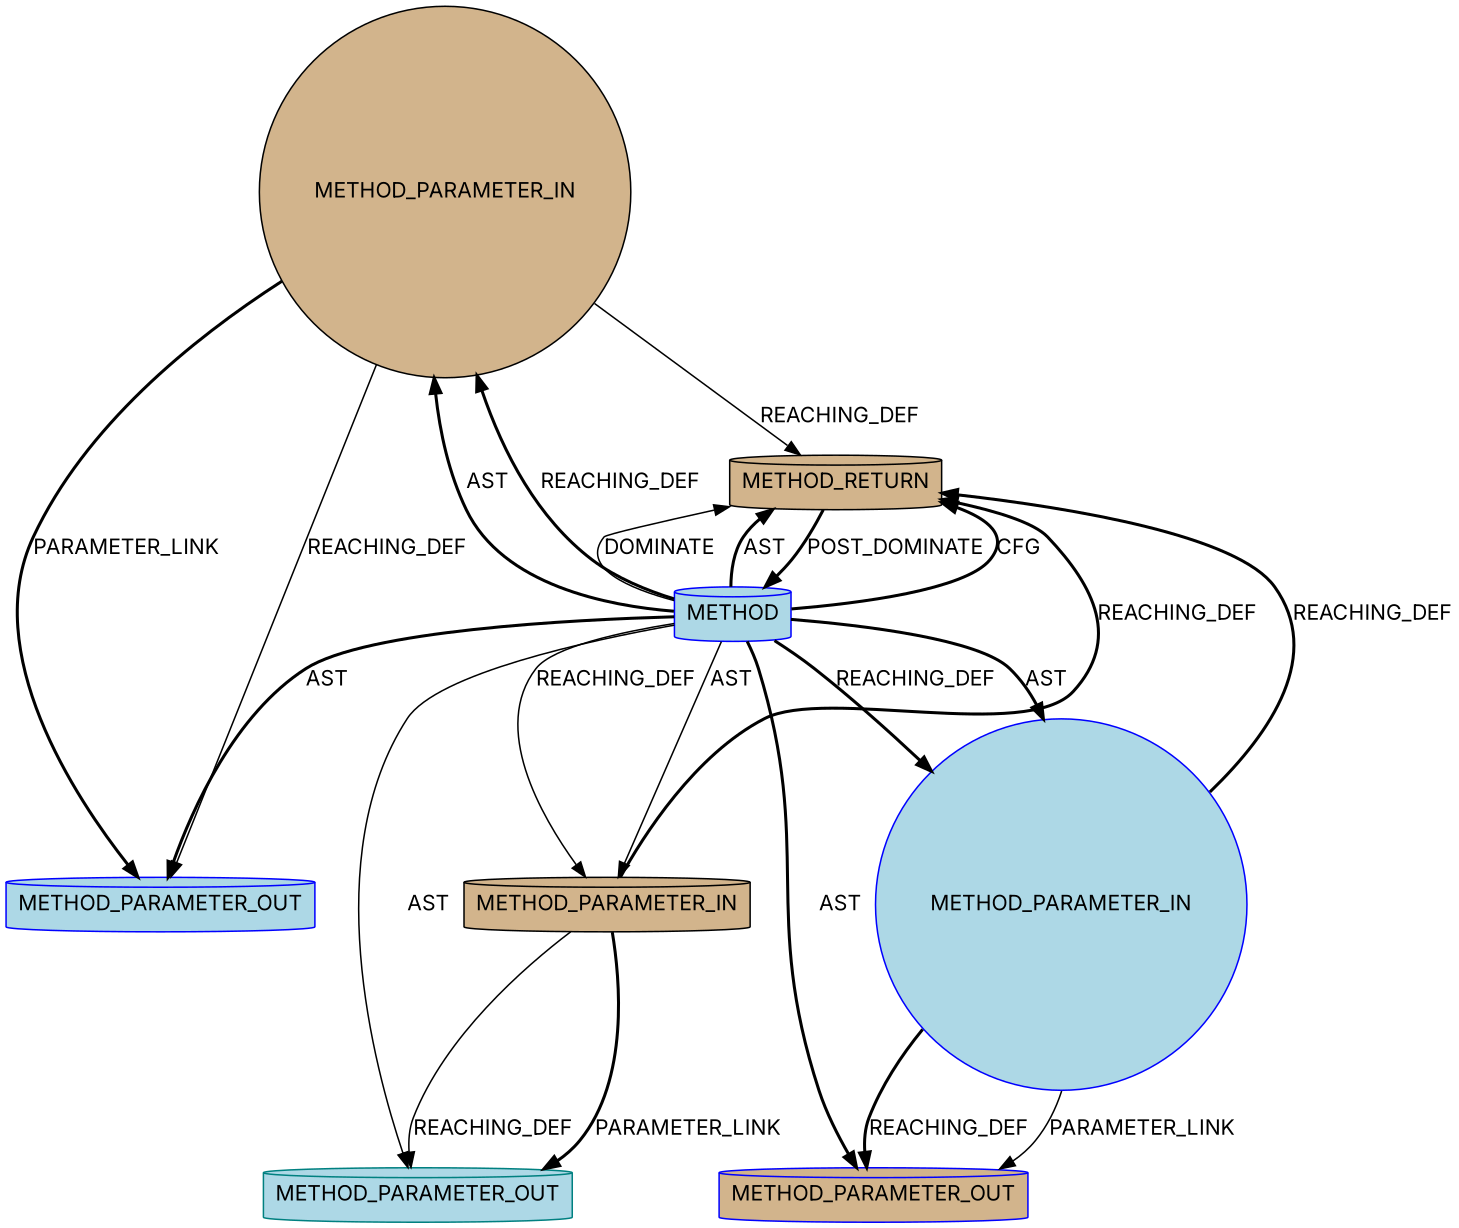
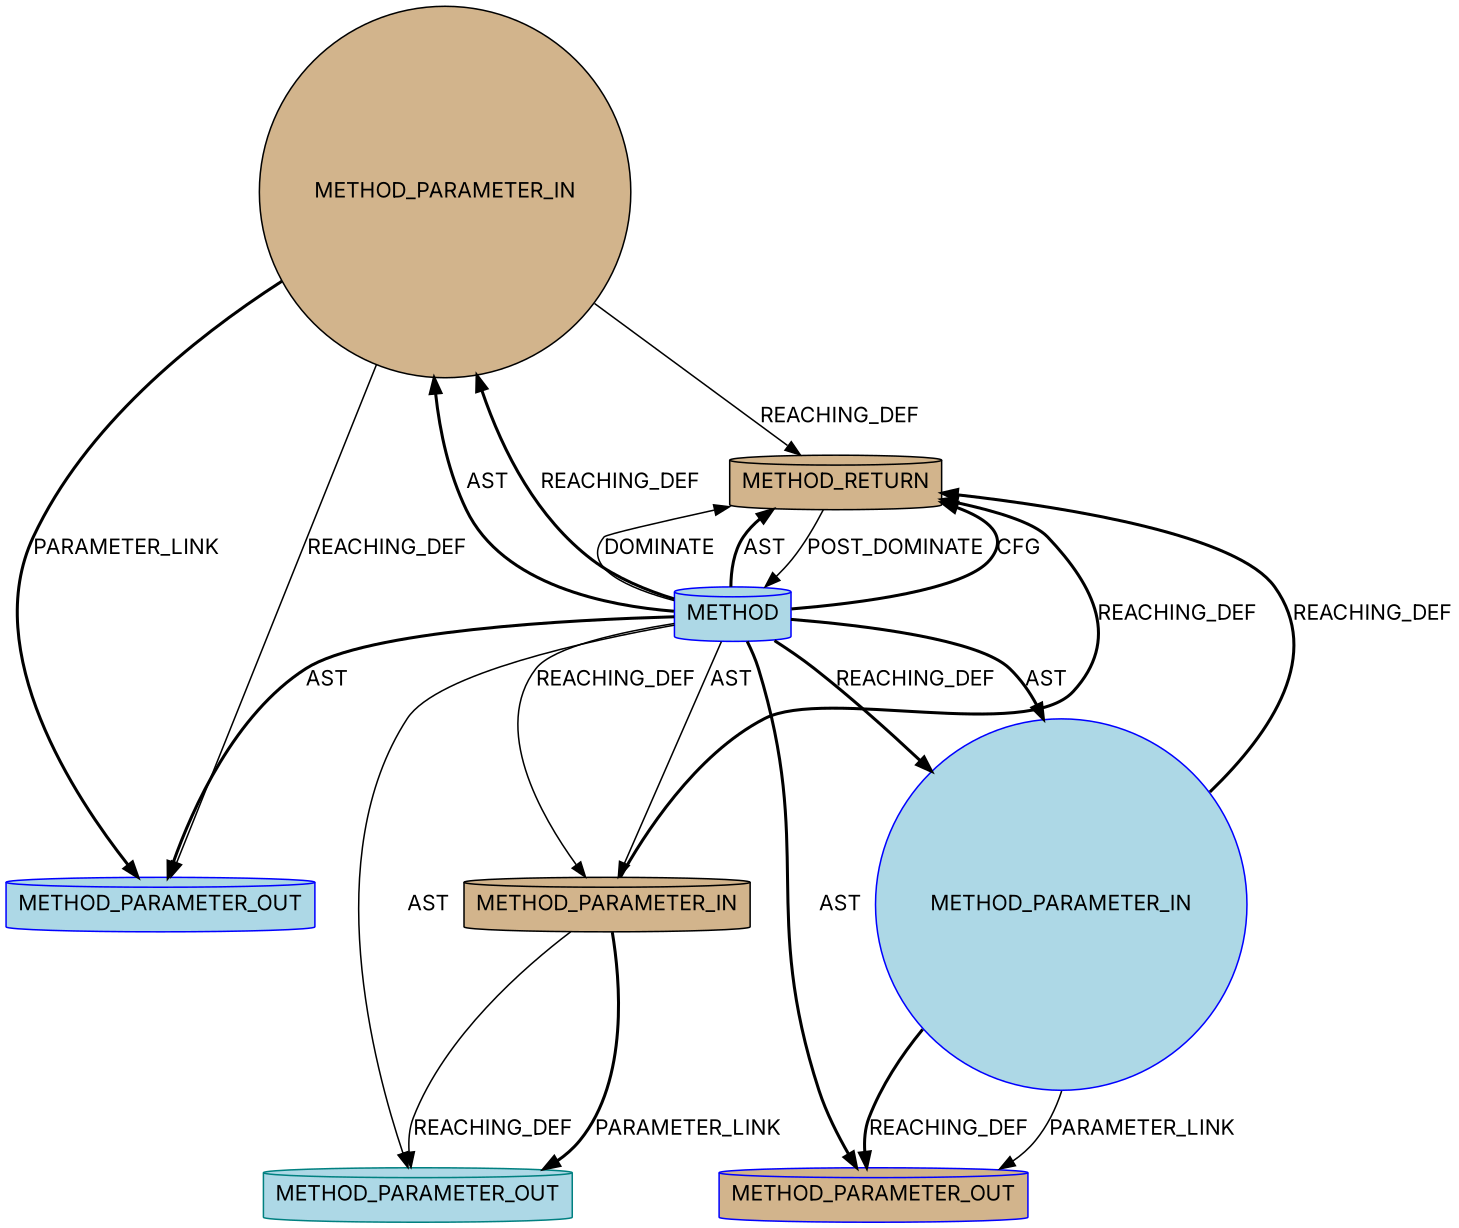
(803, 545) -> (803, 545)
